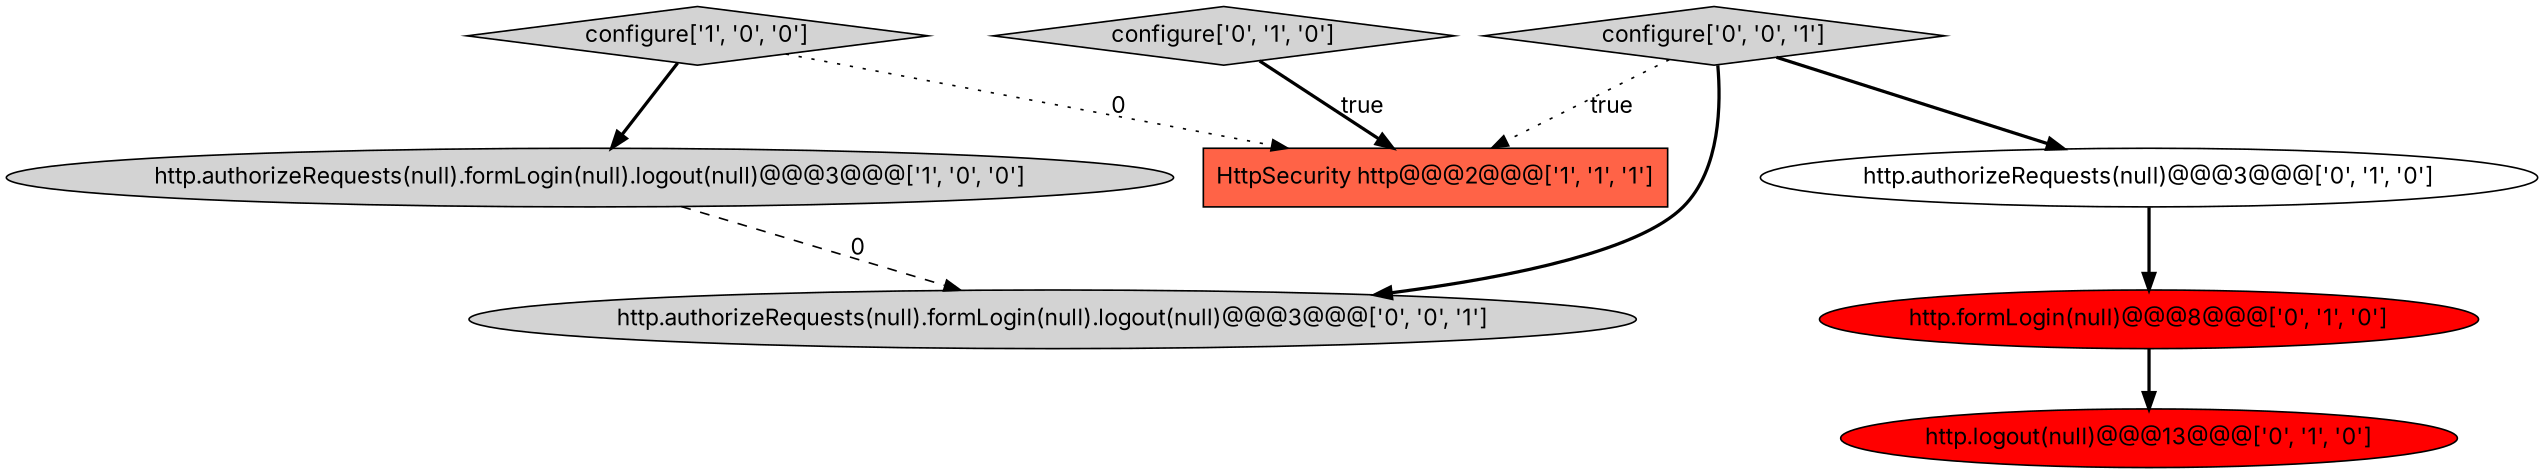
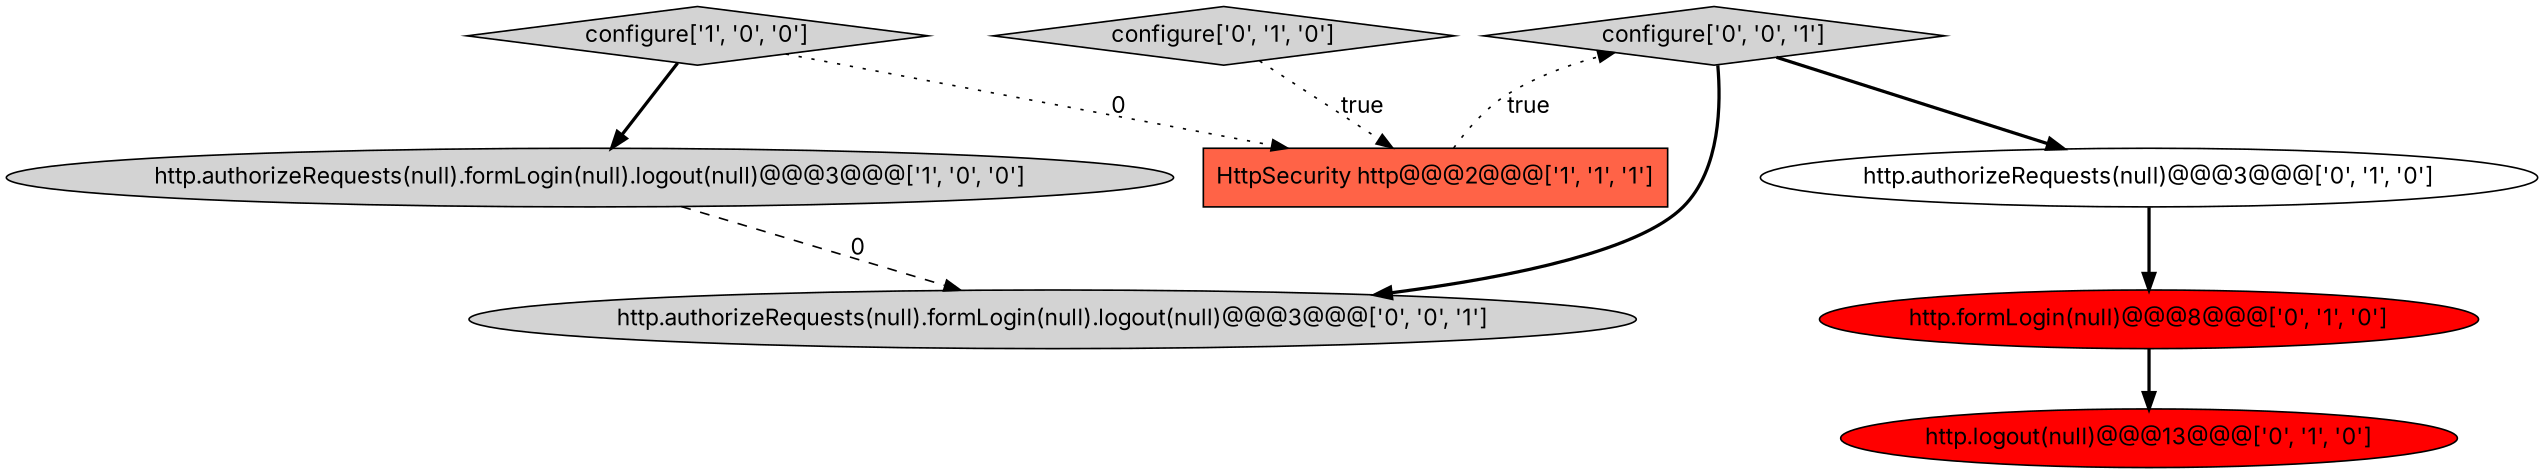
(1319, 100) -> (1319, 100)
(1588, 100) -> (1517, 89)
